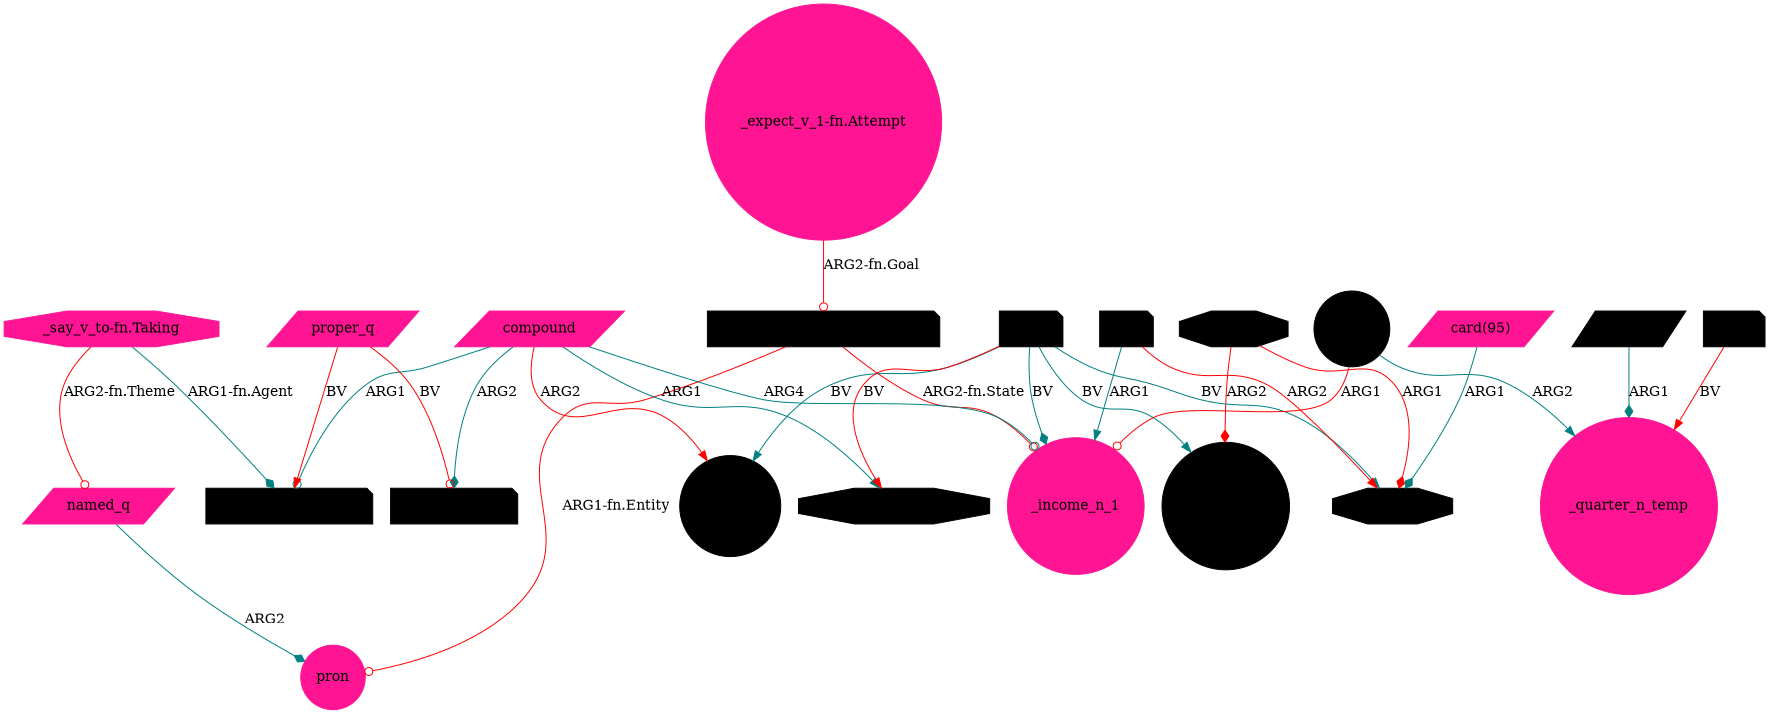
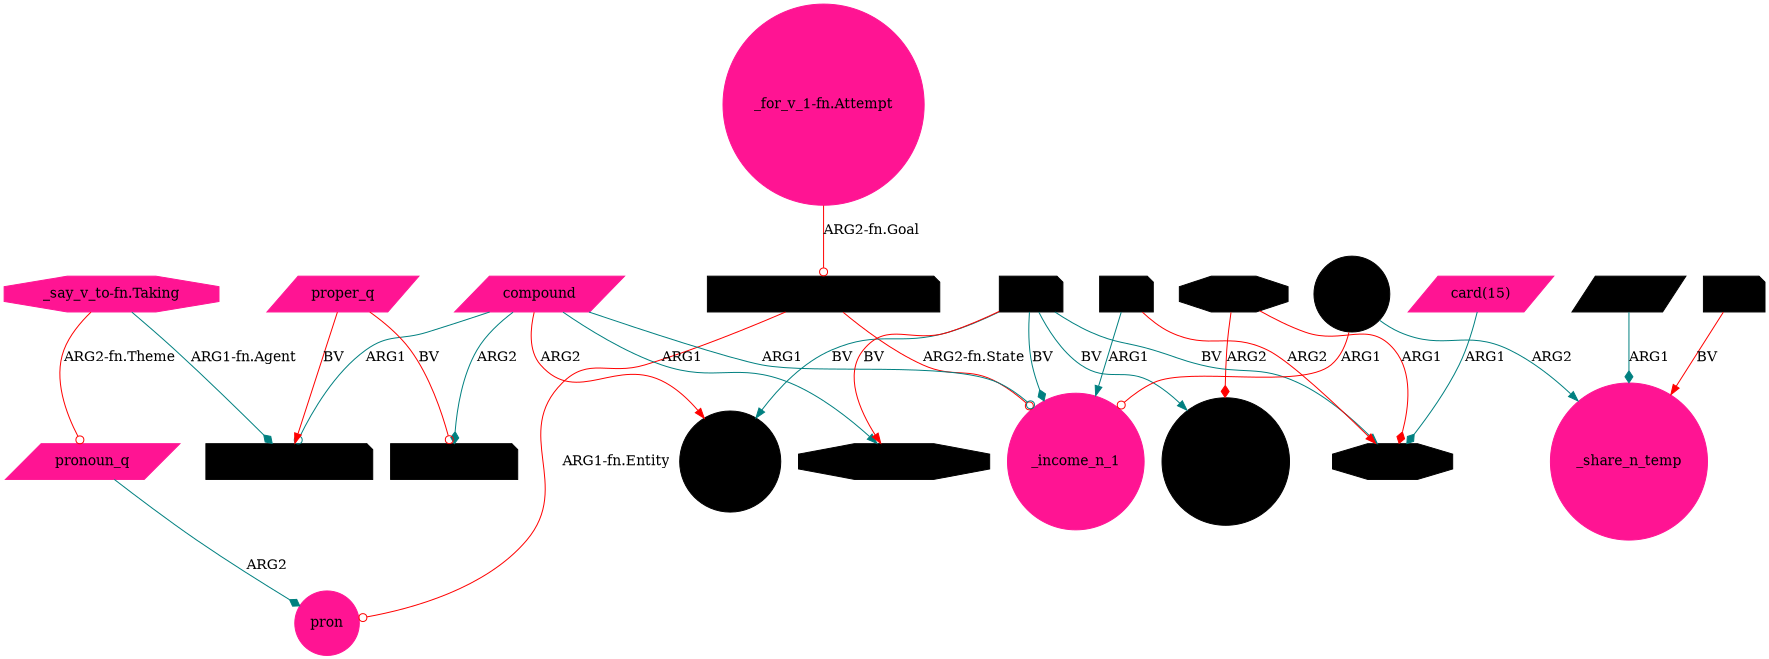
(824, 122) -> (824, 105)
(1481, 329) -> (1481, 294)
(784, 392) -> (782, 357)
(99, 506) -> (93, 462)
(1629, 506) -> (1629, 462)
